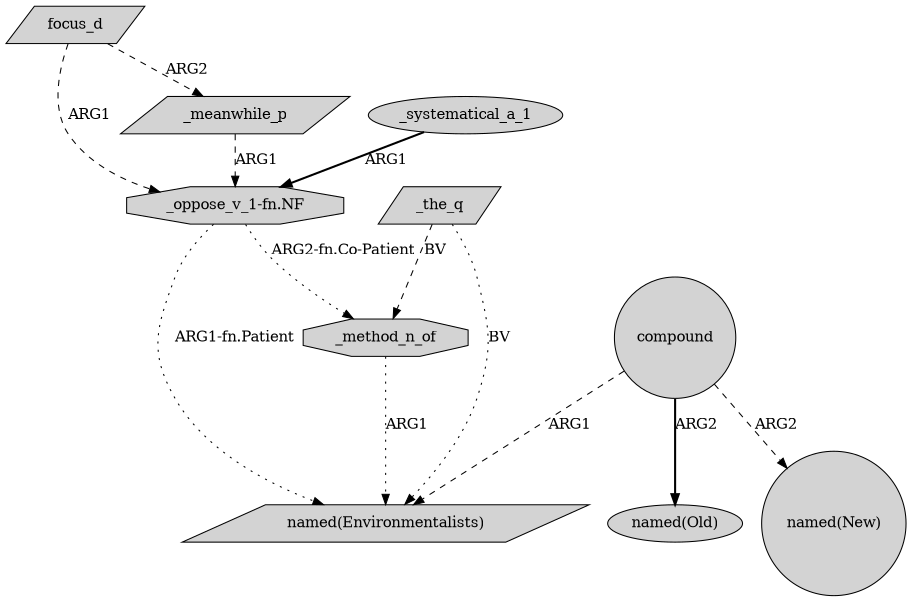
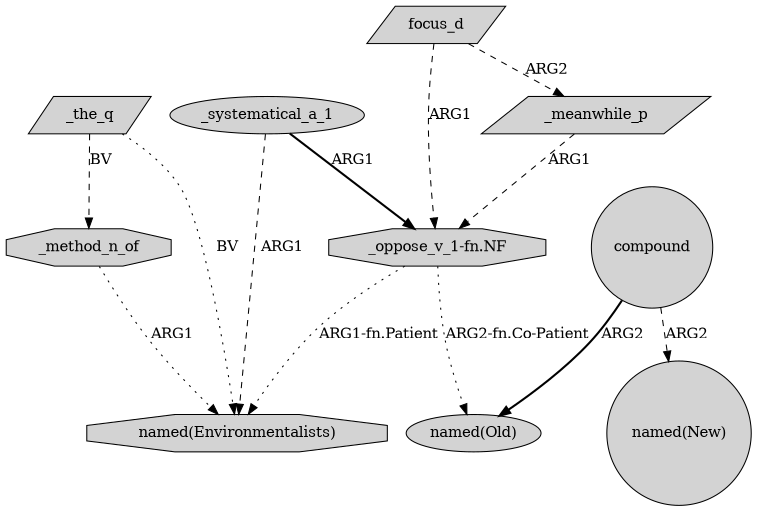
(290, 275) -> (445, 336)
(523, 435) -> (253, 269)
(386, 523) -> (237, 433)
